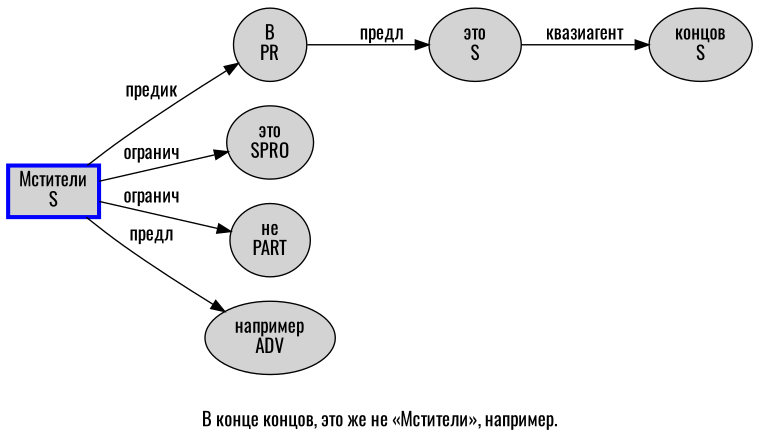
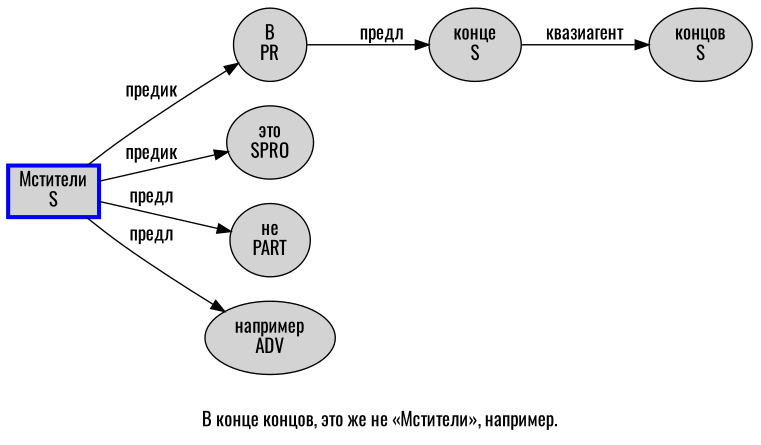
(475, 45) -> (475, 45)
(152, 154) -> (152, 154)
(152, 197) -> (152, 197)
